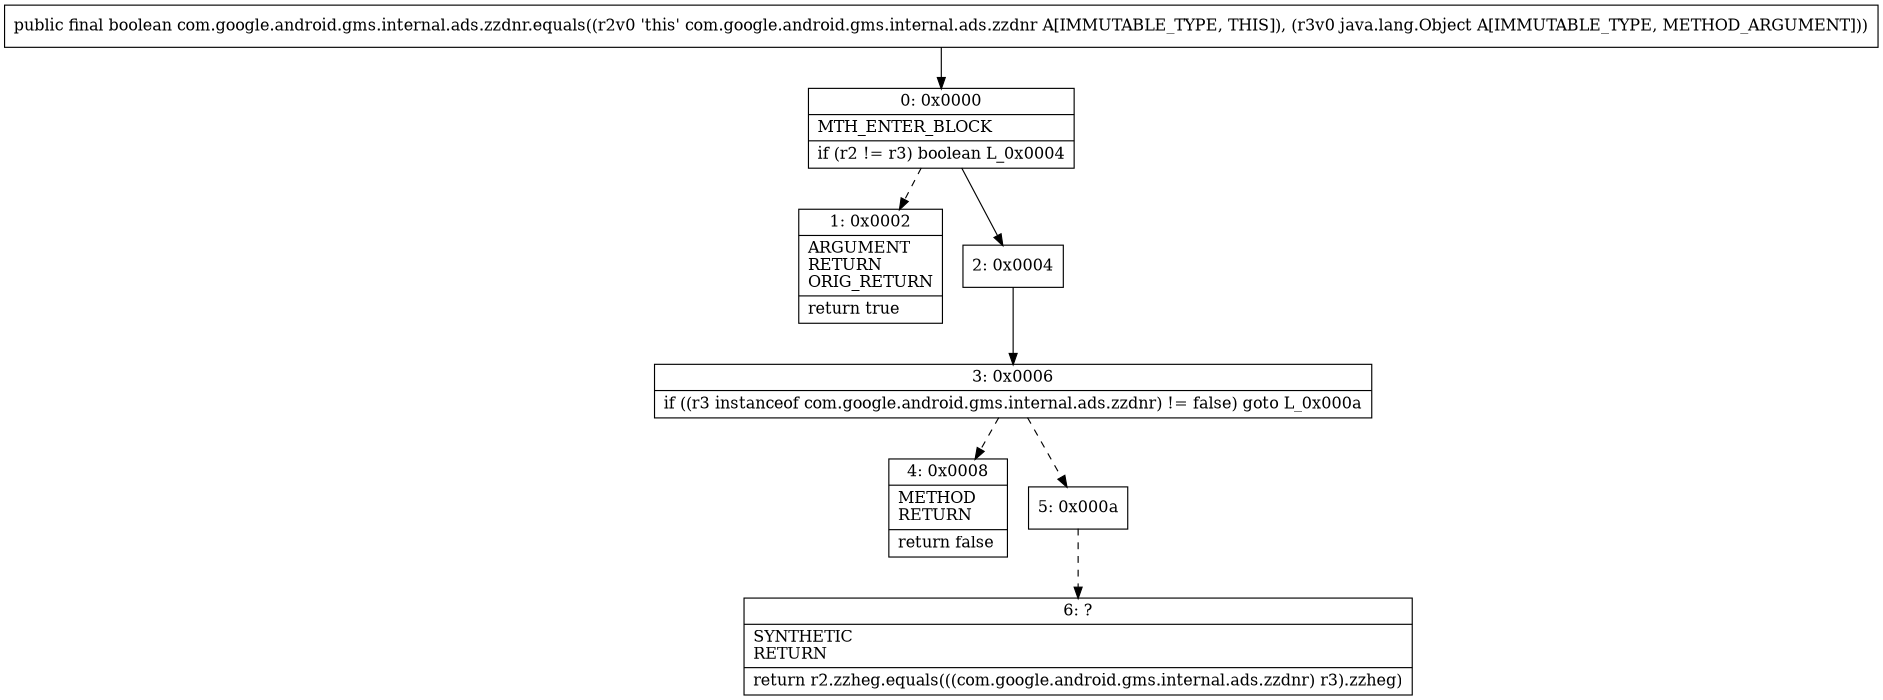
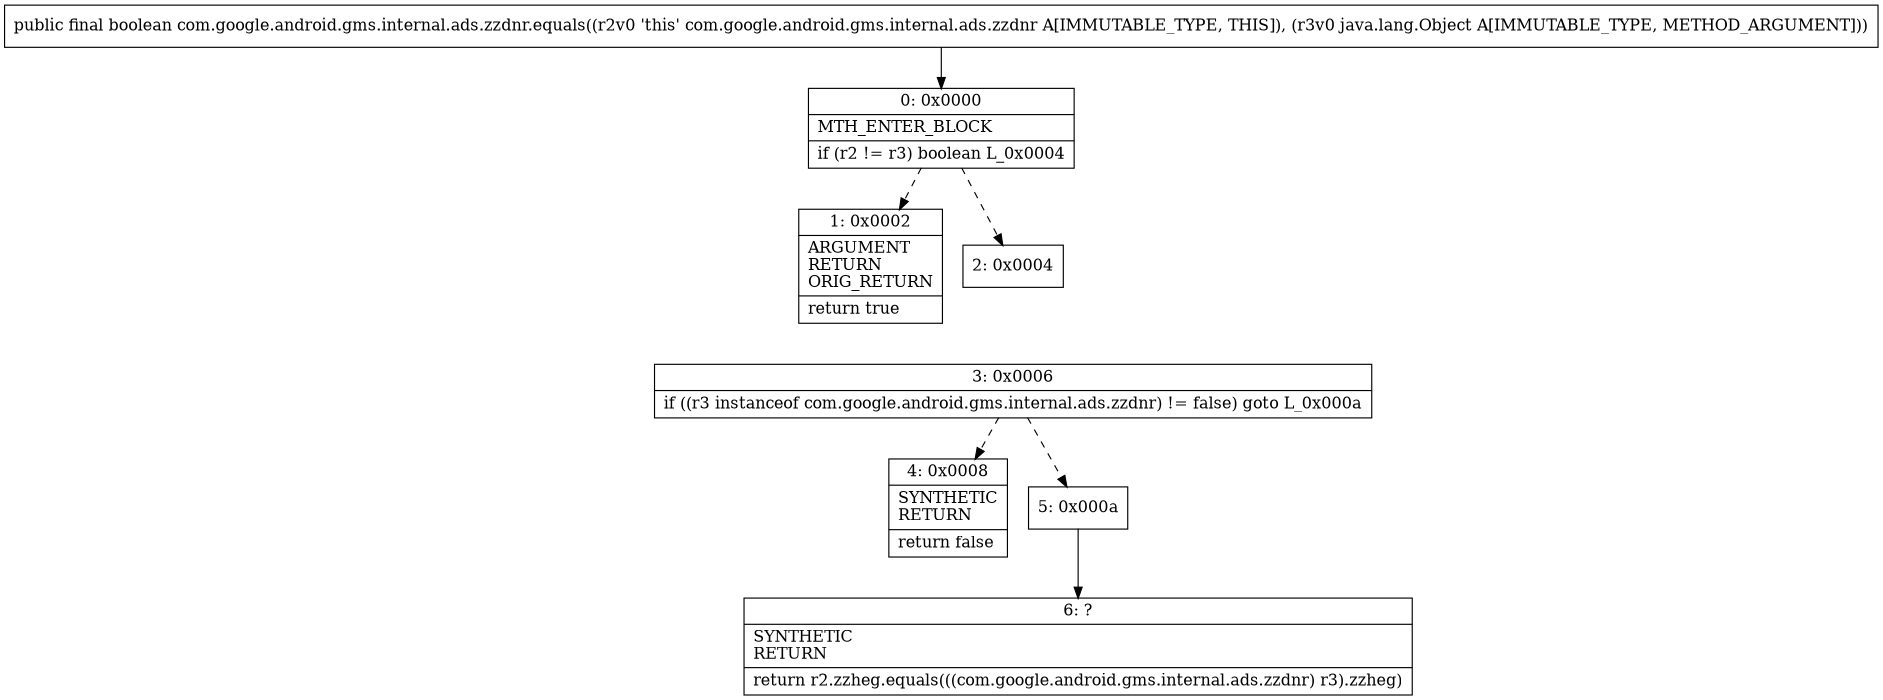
(980, 202) -> (980, 202)
(1013, 320) -> none
(937, 498) -> (948, 498)
(1078, 558) -> (1078, 558)
